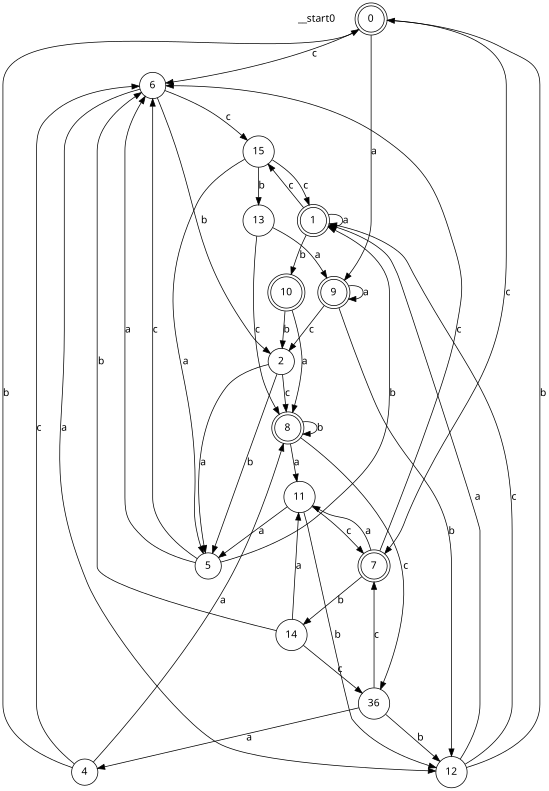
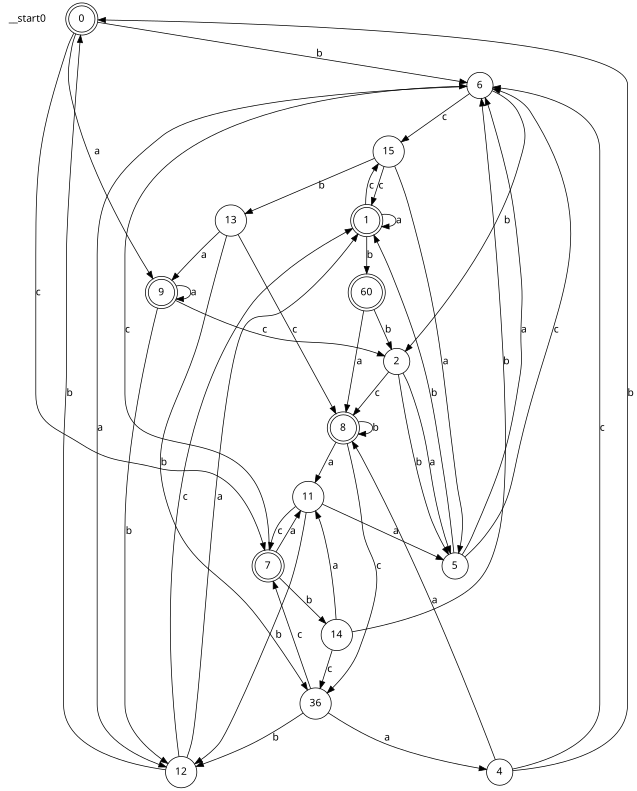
(315, 54) -> (320, 54)
(286, 292) -> (367, 292)
none -> (162, 479)
